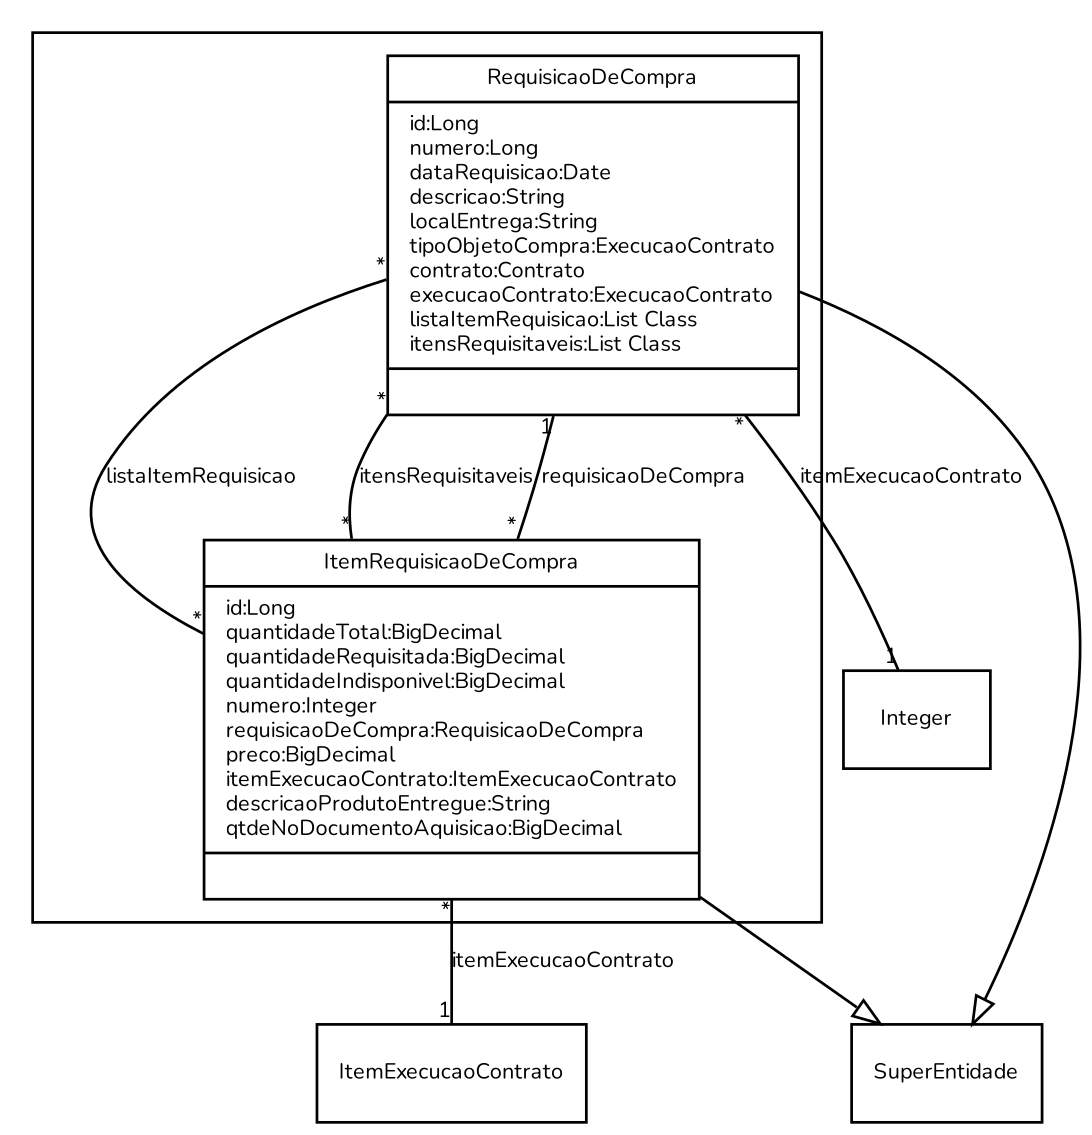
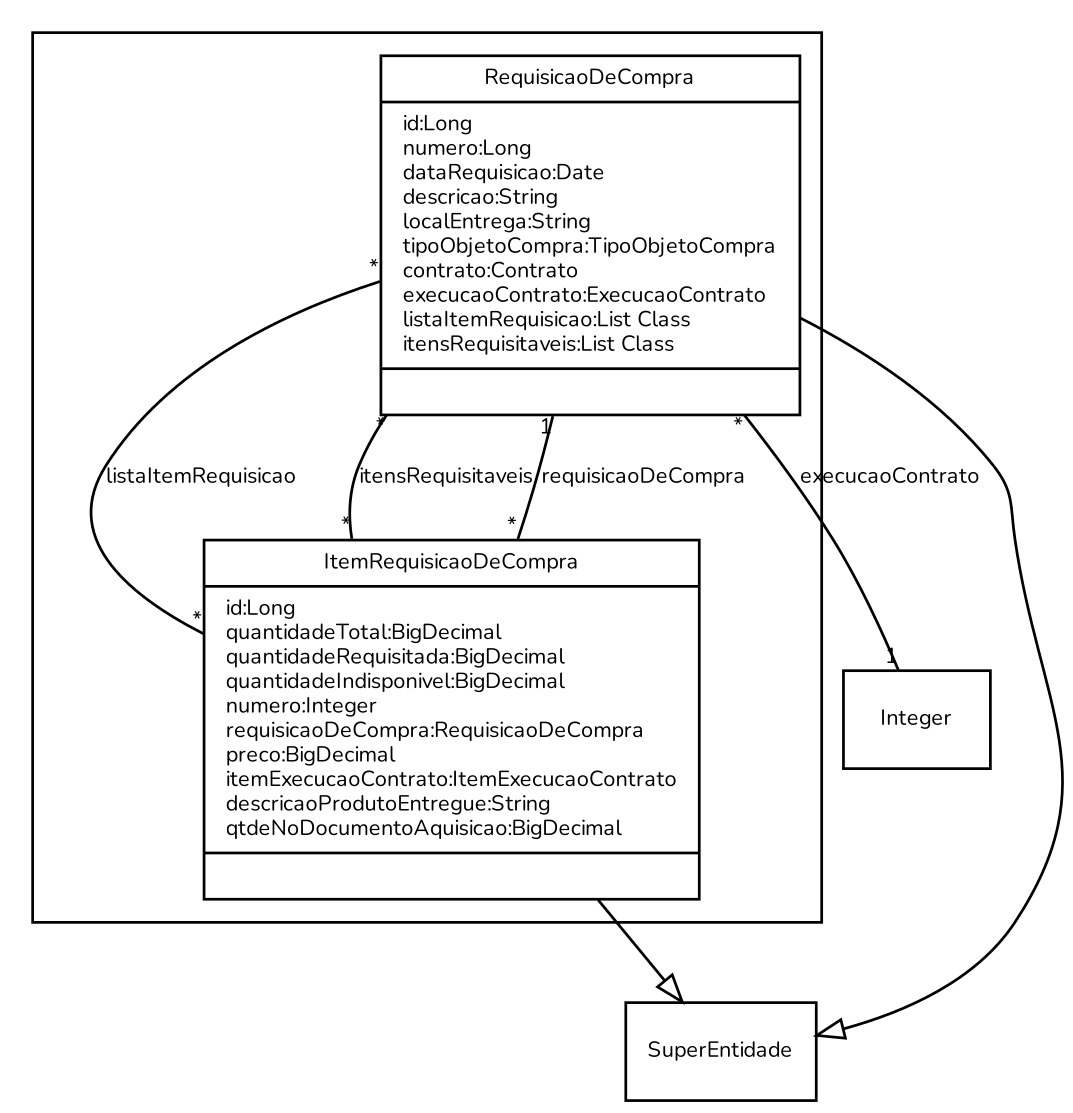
(593, 246) -> (590, 246)
(911, 478) -> (891, 478)
(452, 1073) -> none
